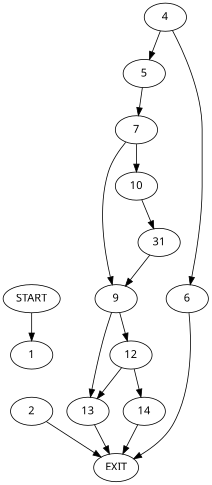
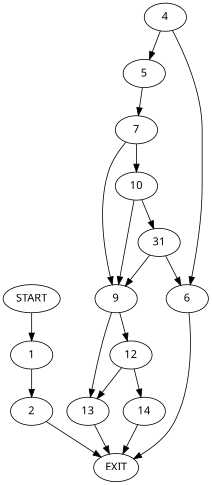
none -> (127, 238)
none -> (171, 267)
none -> (32, 379)
